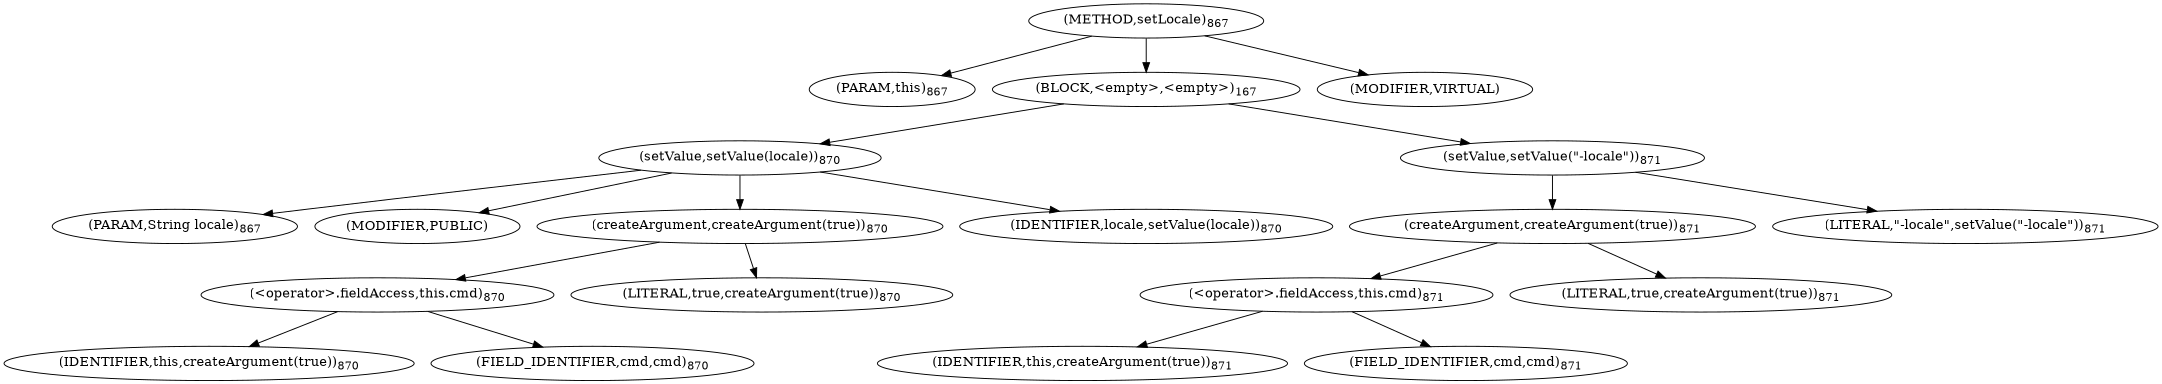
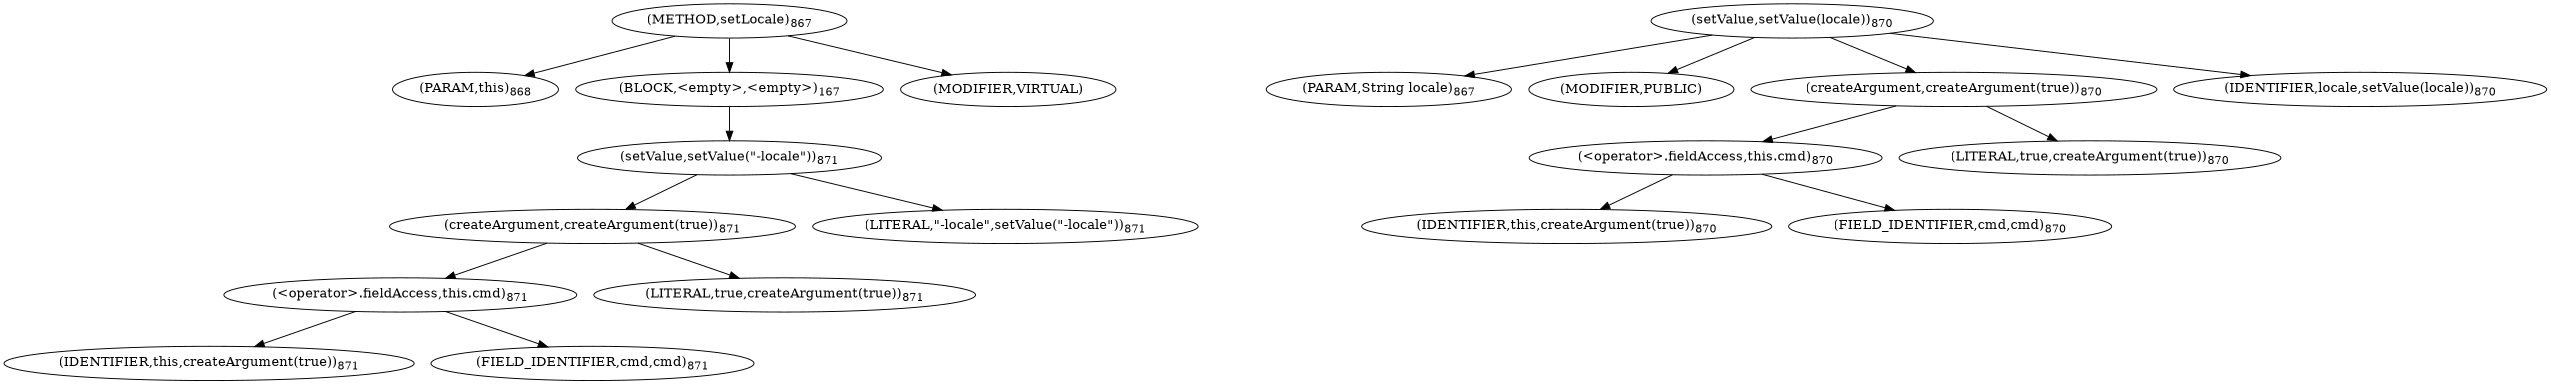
(937, 88) -> (521, 88)
(947, 123) -> none
